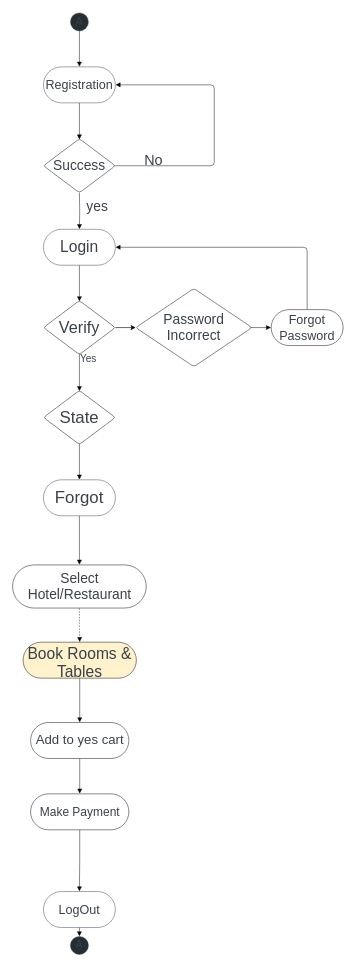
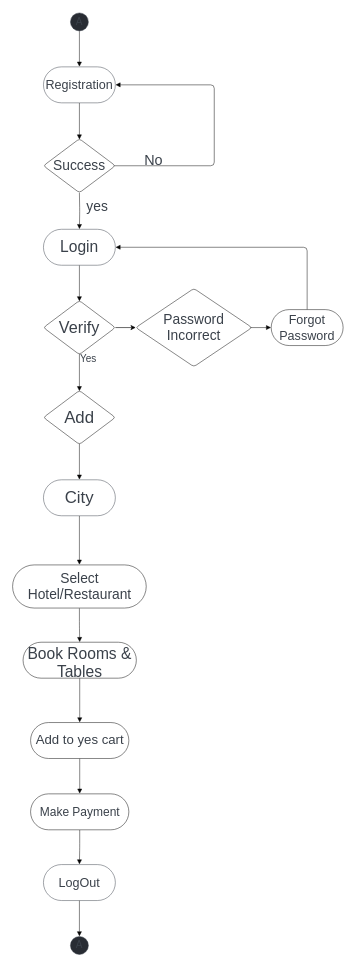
(80, 417) -> (80, 417)
(80, 498) -> (80, 498)
(80, 623) -> (80, 623)
(80, 660) -> (80, 660)
(80, 910) -> (80, 883)
